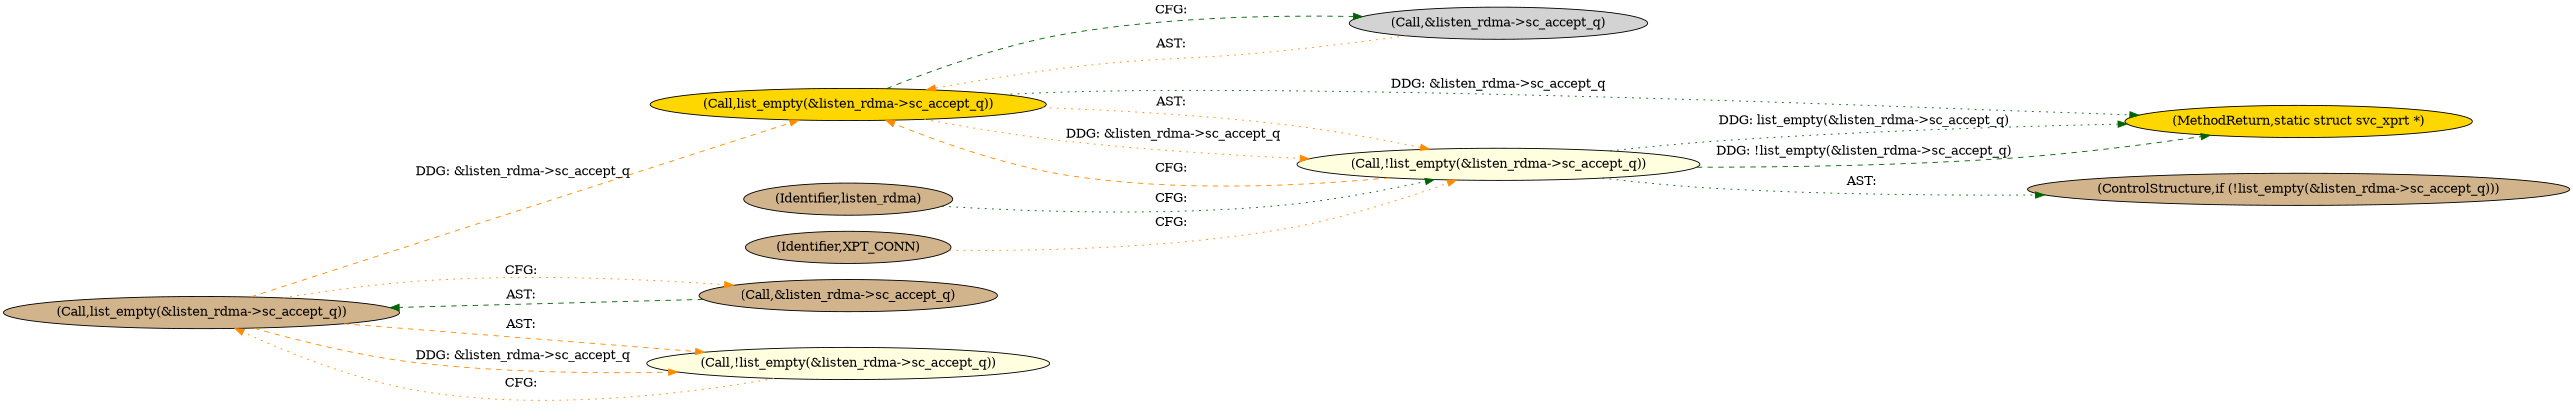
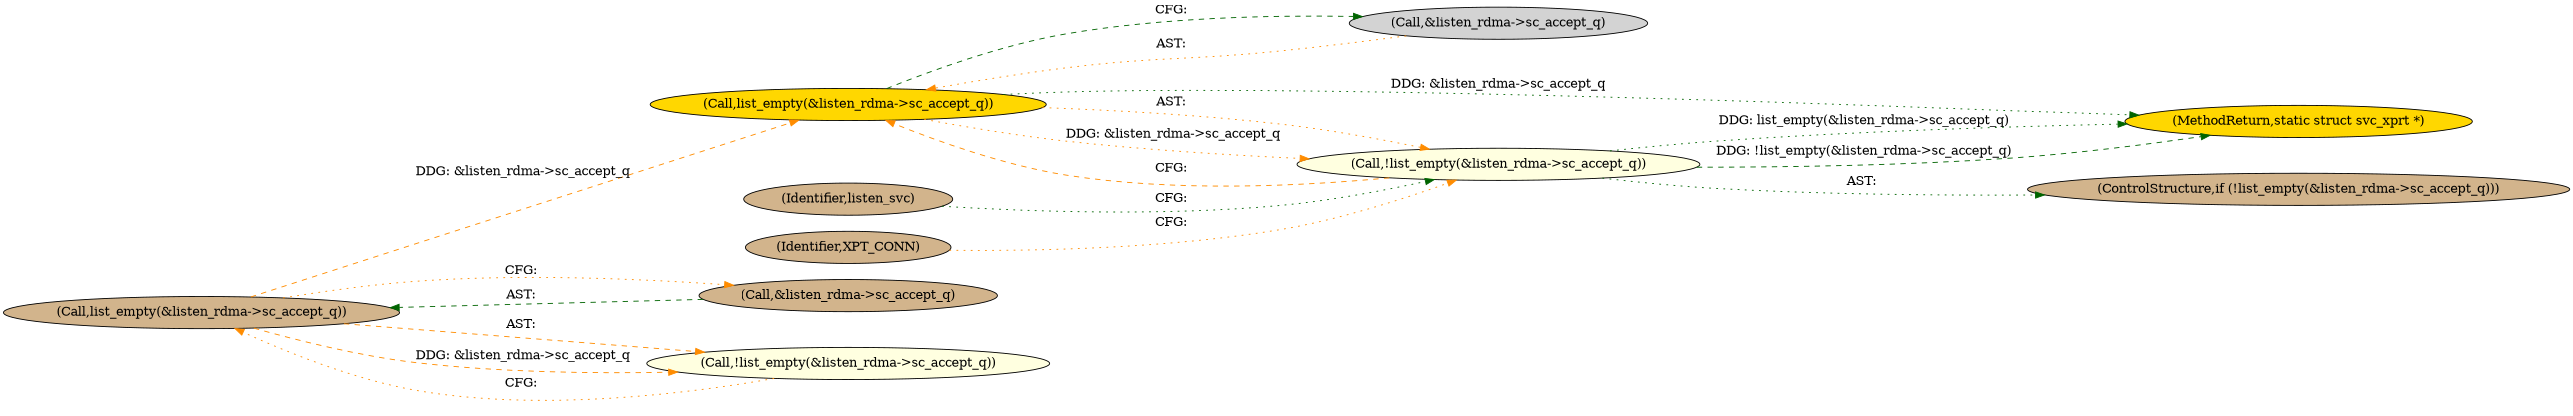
(848, 199) -> (848, 199)
